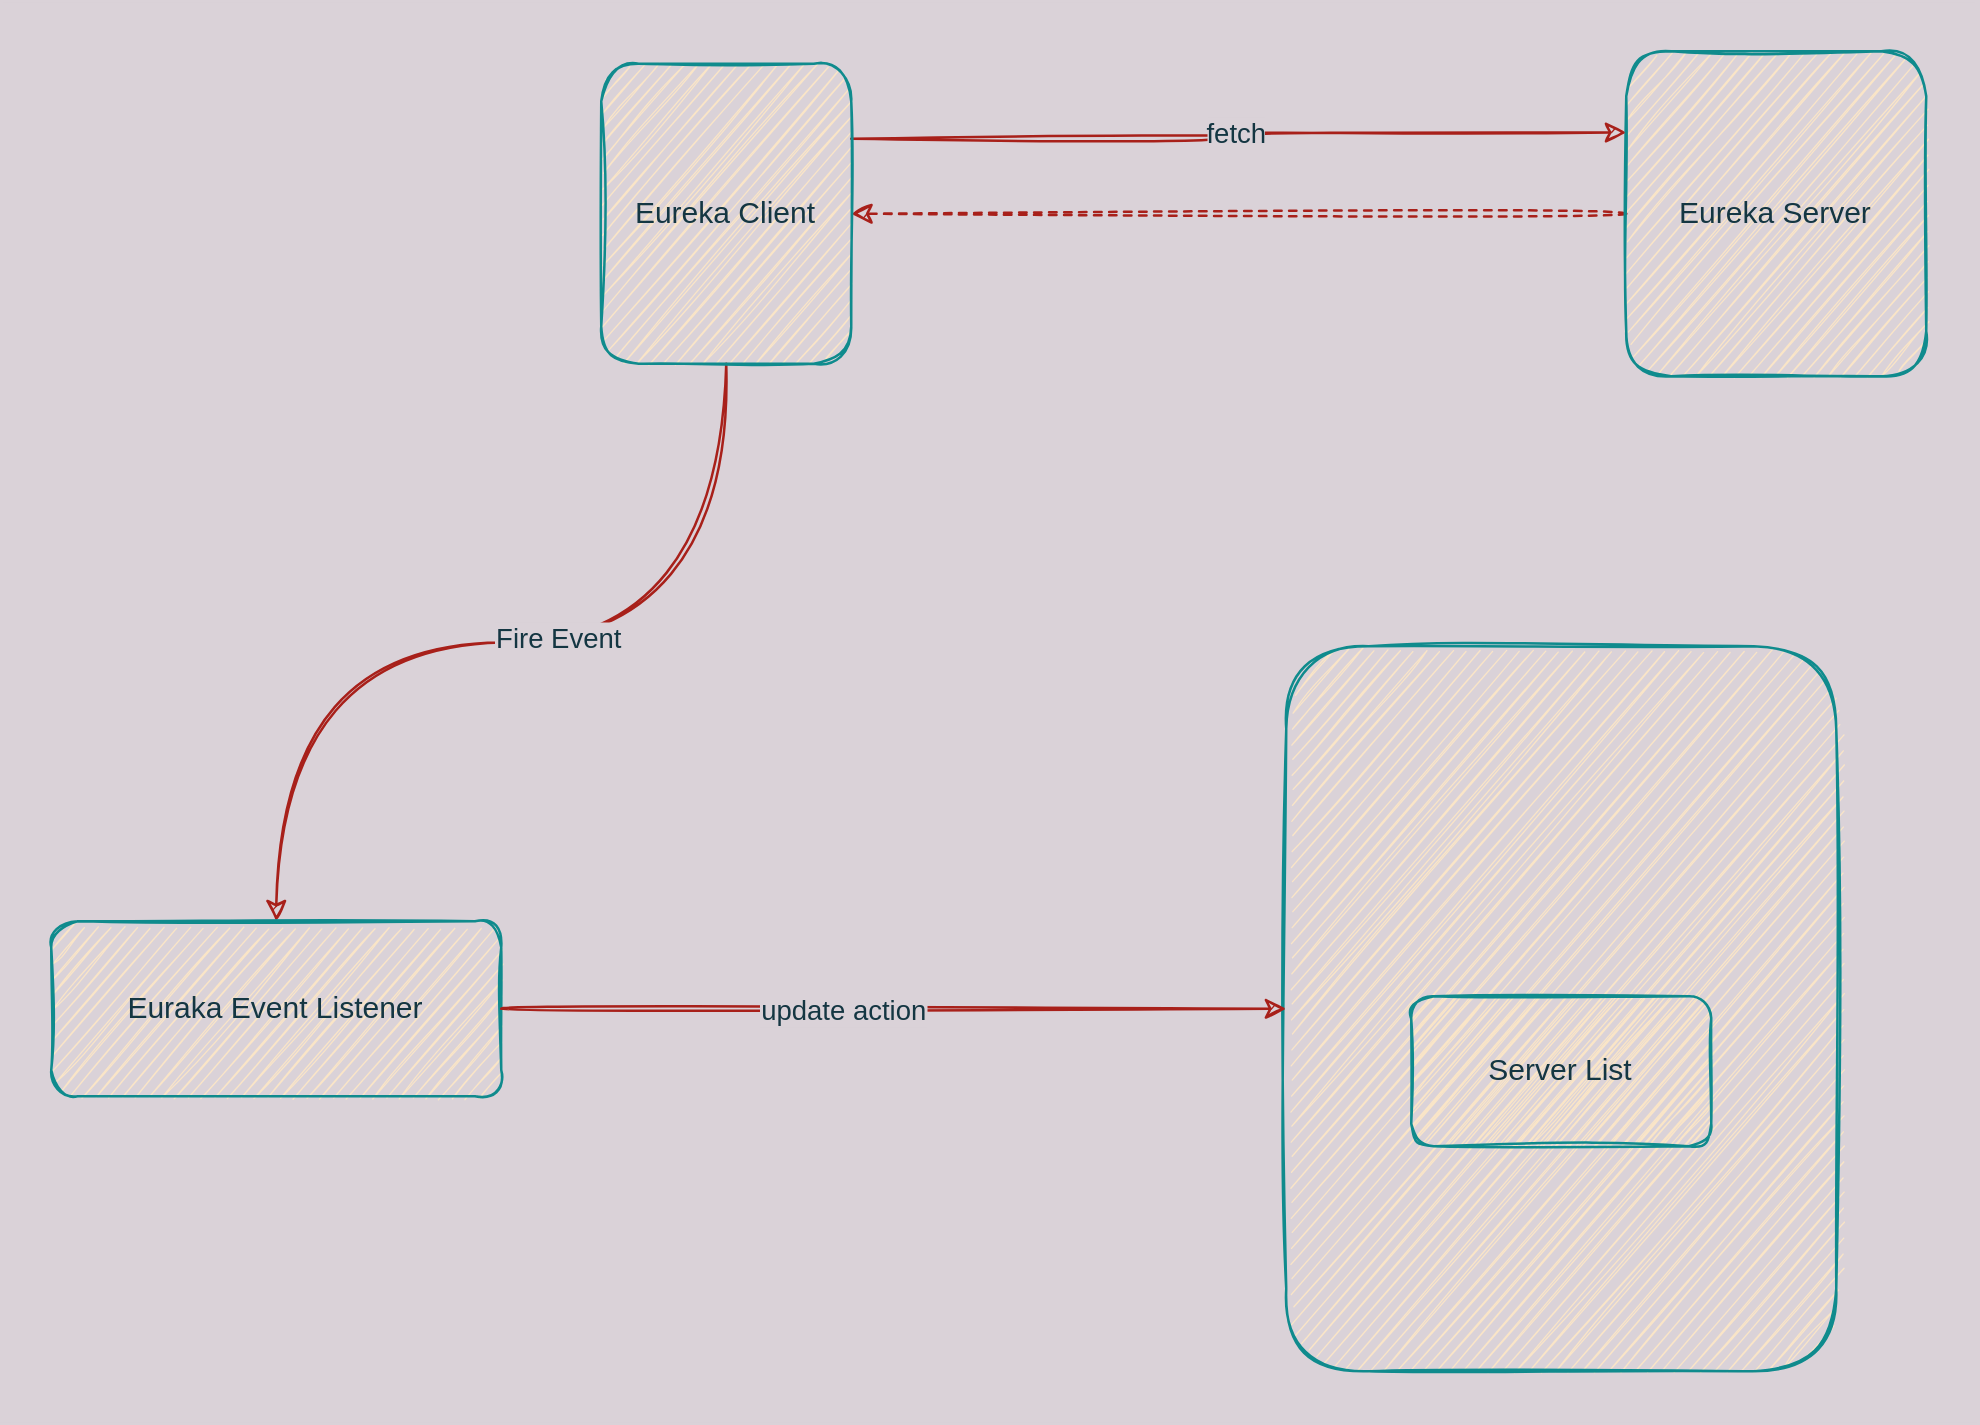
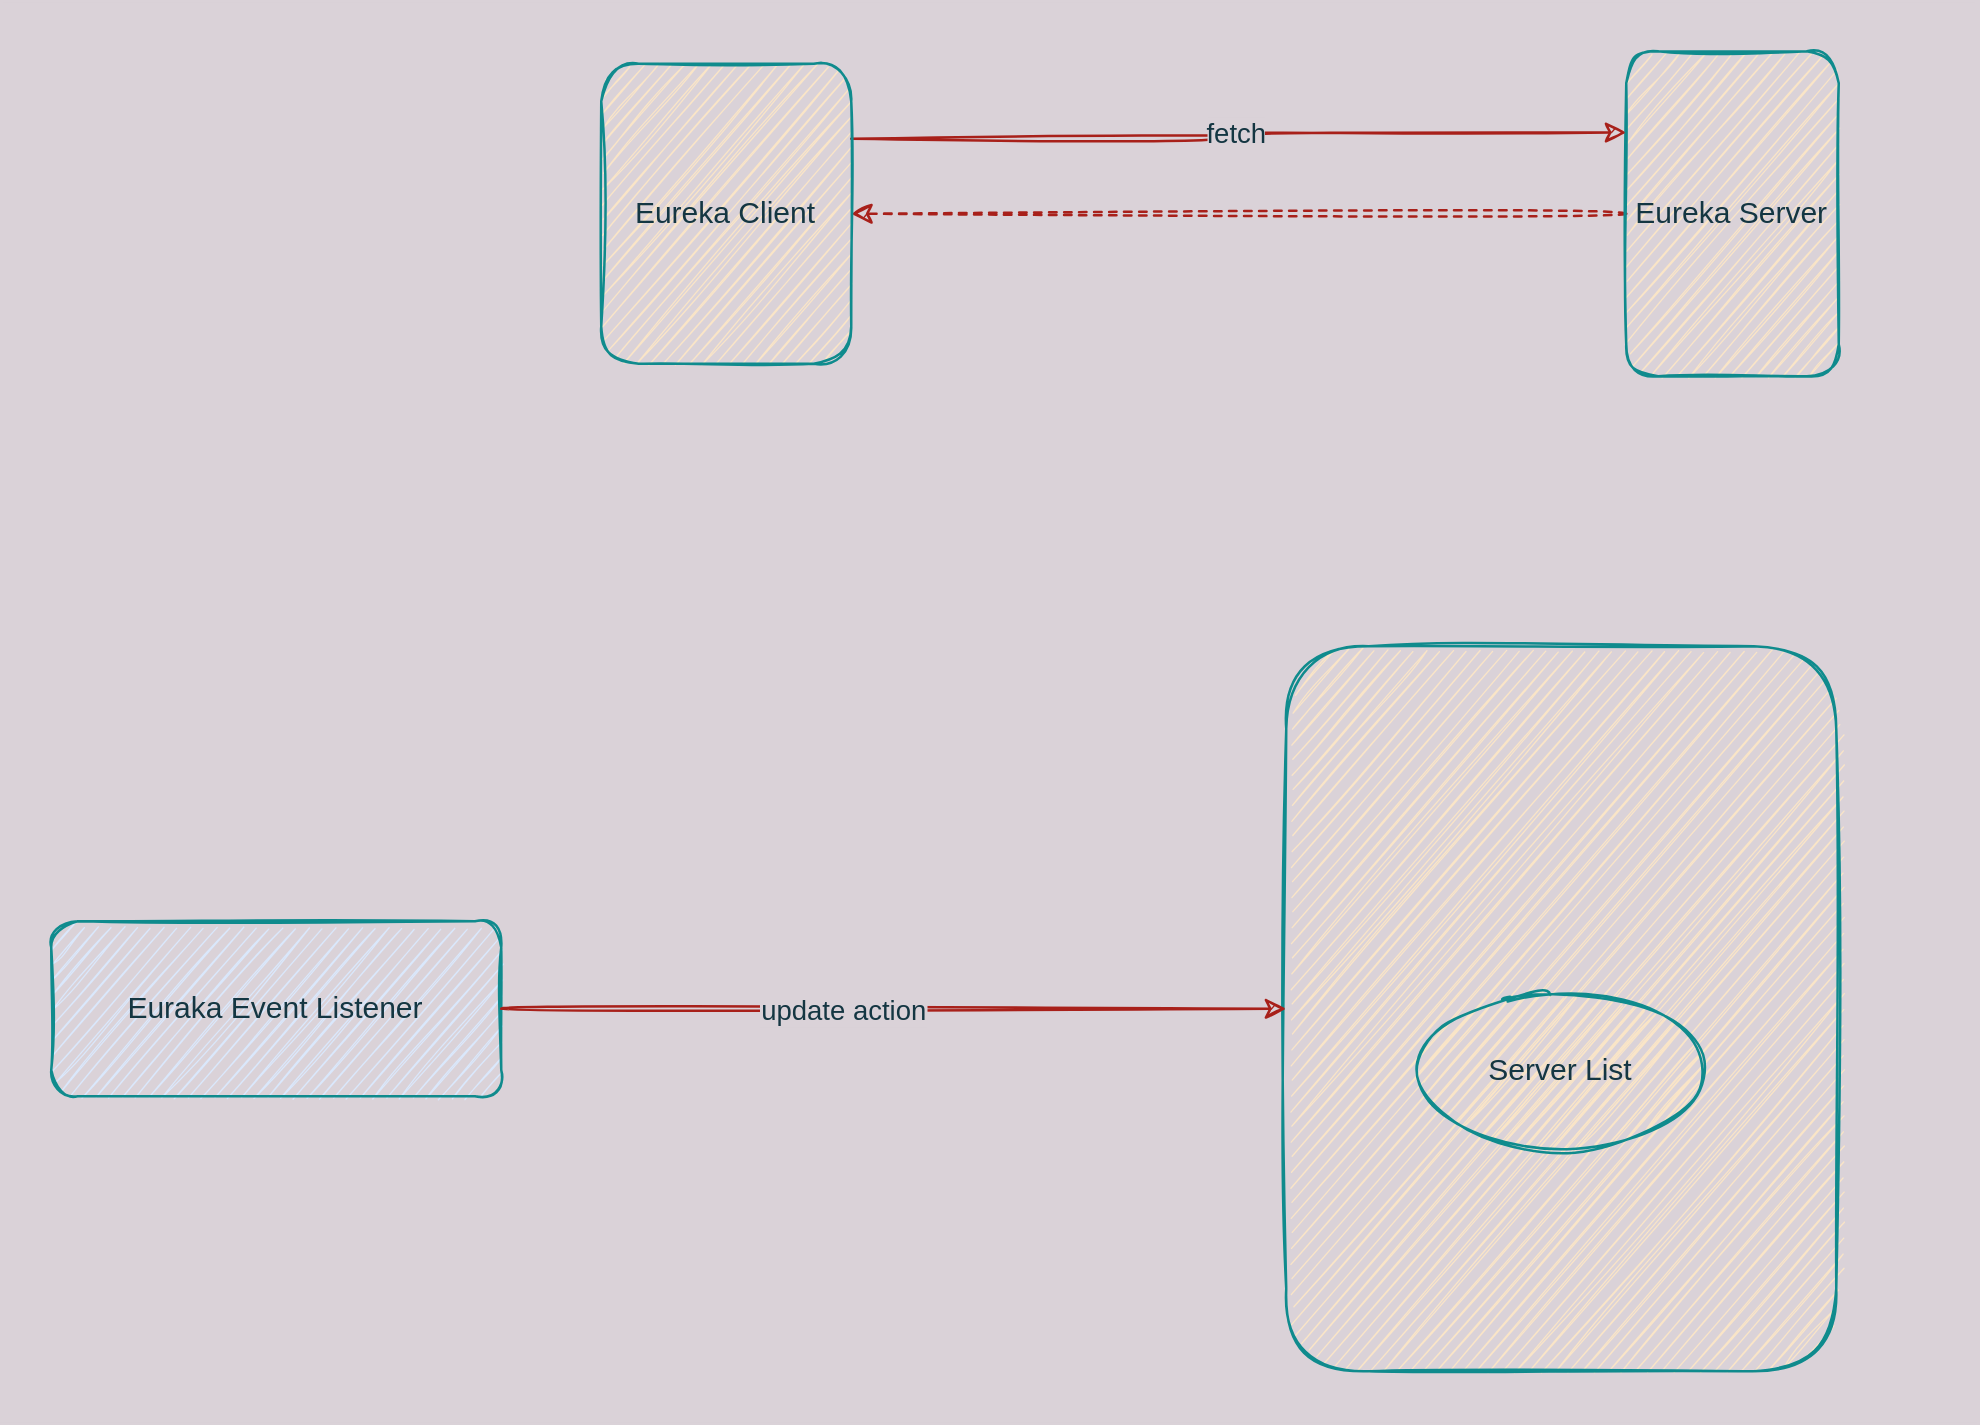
(1776, 214) -> (1733, 214)
(327, 716) -> none
(276, 1009) -> (276, 1009)
(1561, 1071) -> (1561, 1071)
